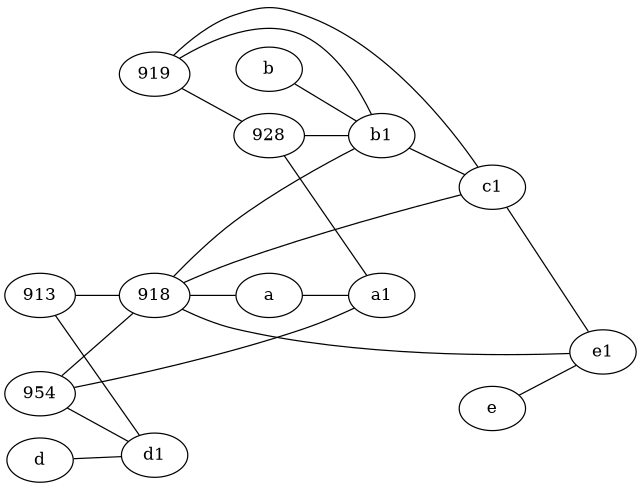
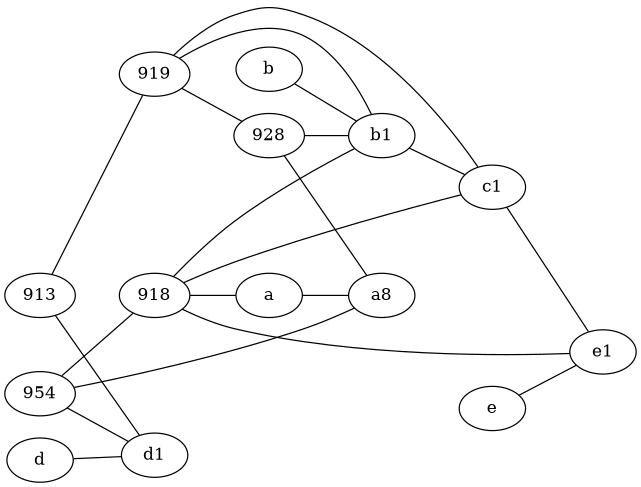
(97, 295) -> (97, 185)
(382, 295) -> (382, 295)
